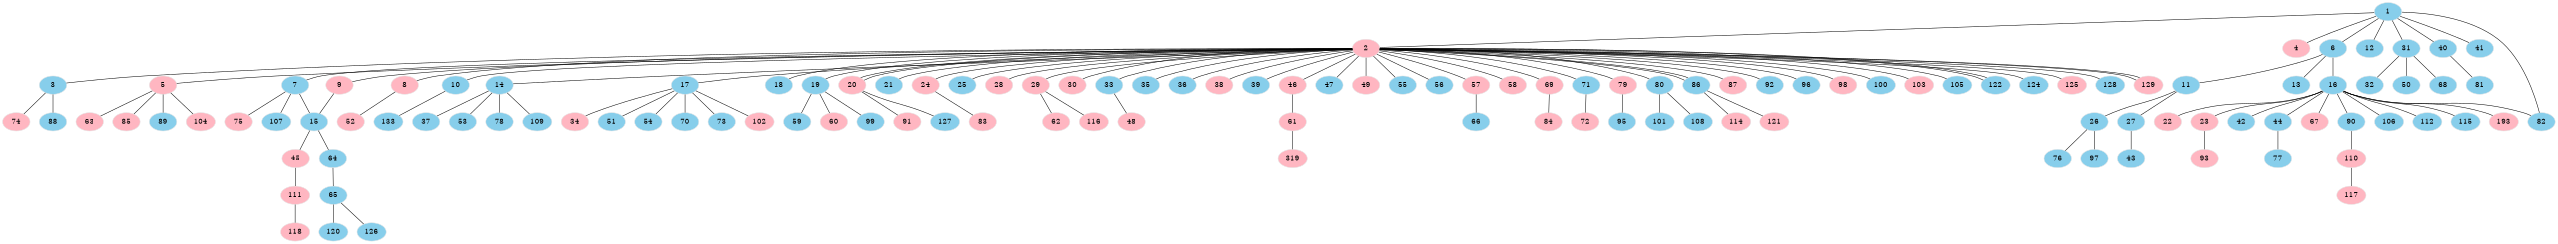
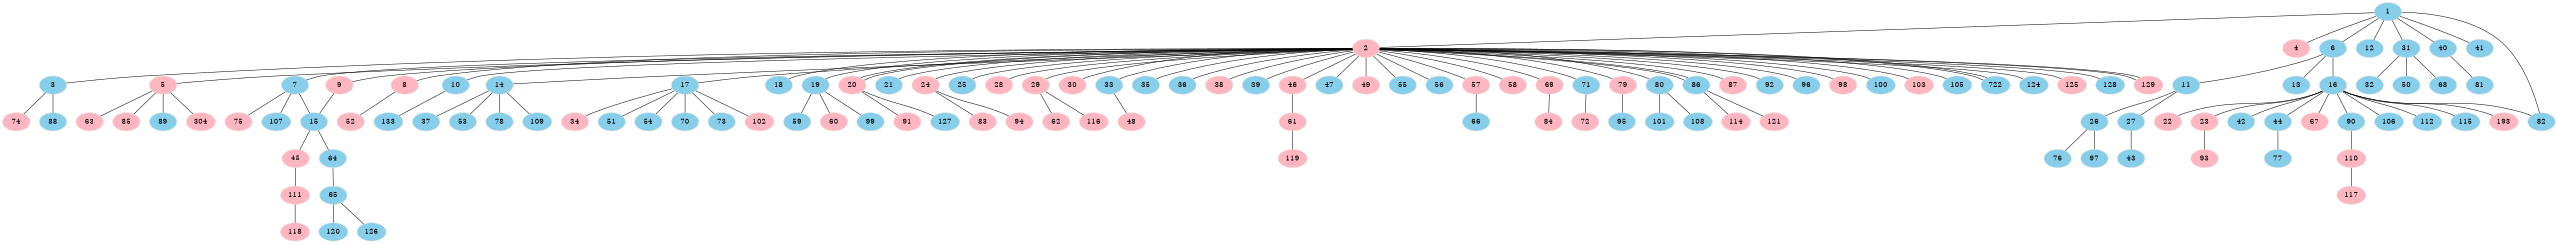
(1996, 85) -> (1996, 85)
(201, 122) -> (201, 122)
none -> (1019, 122)
(1293, 159) -> (1293, 159)
